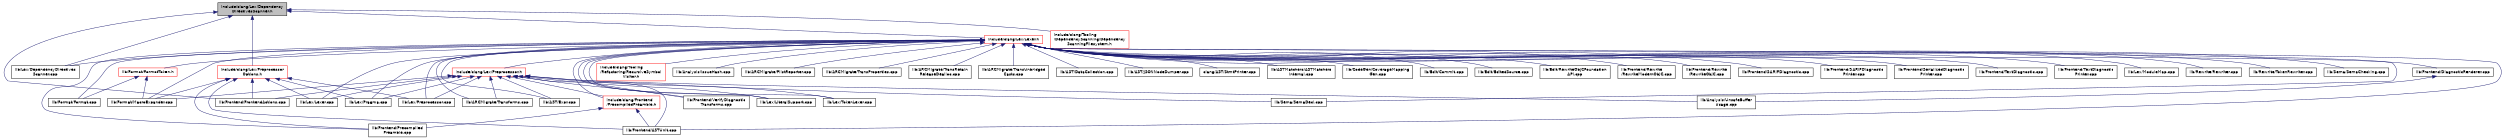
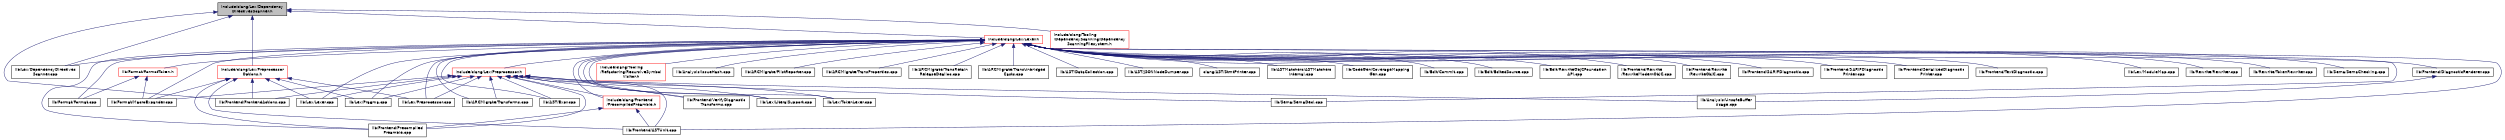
(2086, 72) -> none
none -> (550, 118)
